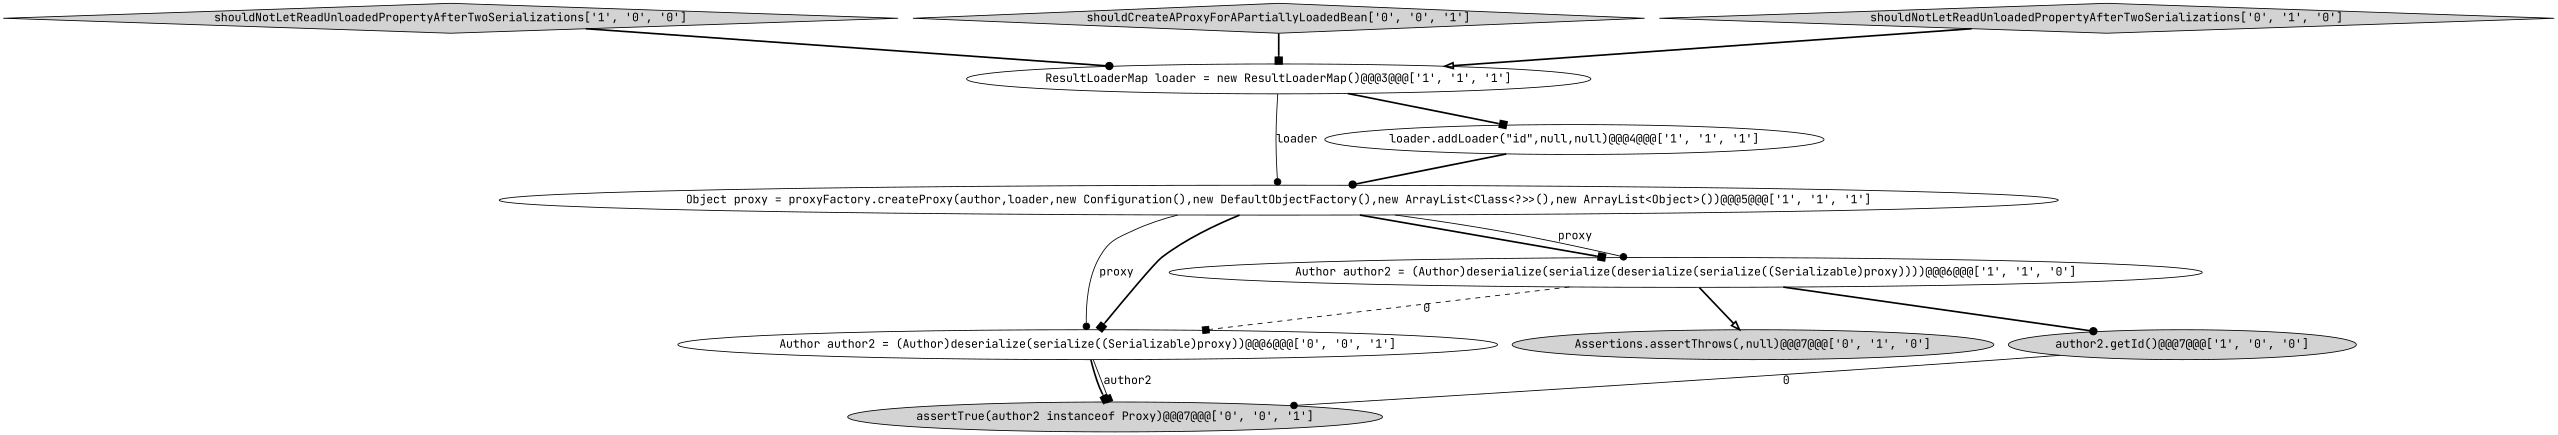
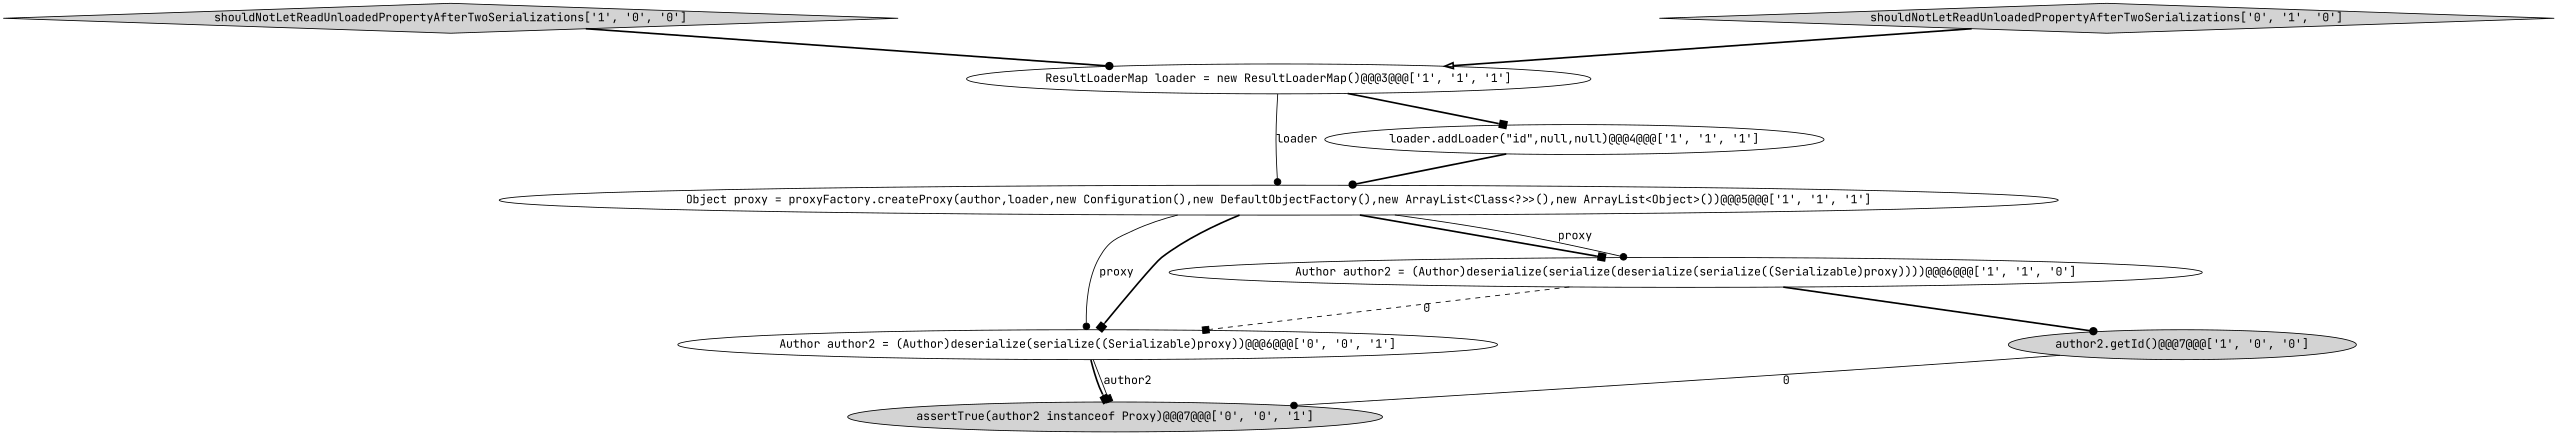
(1279, 18) -> none
(1753, 345) -> none
